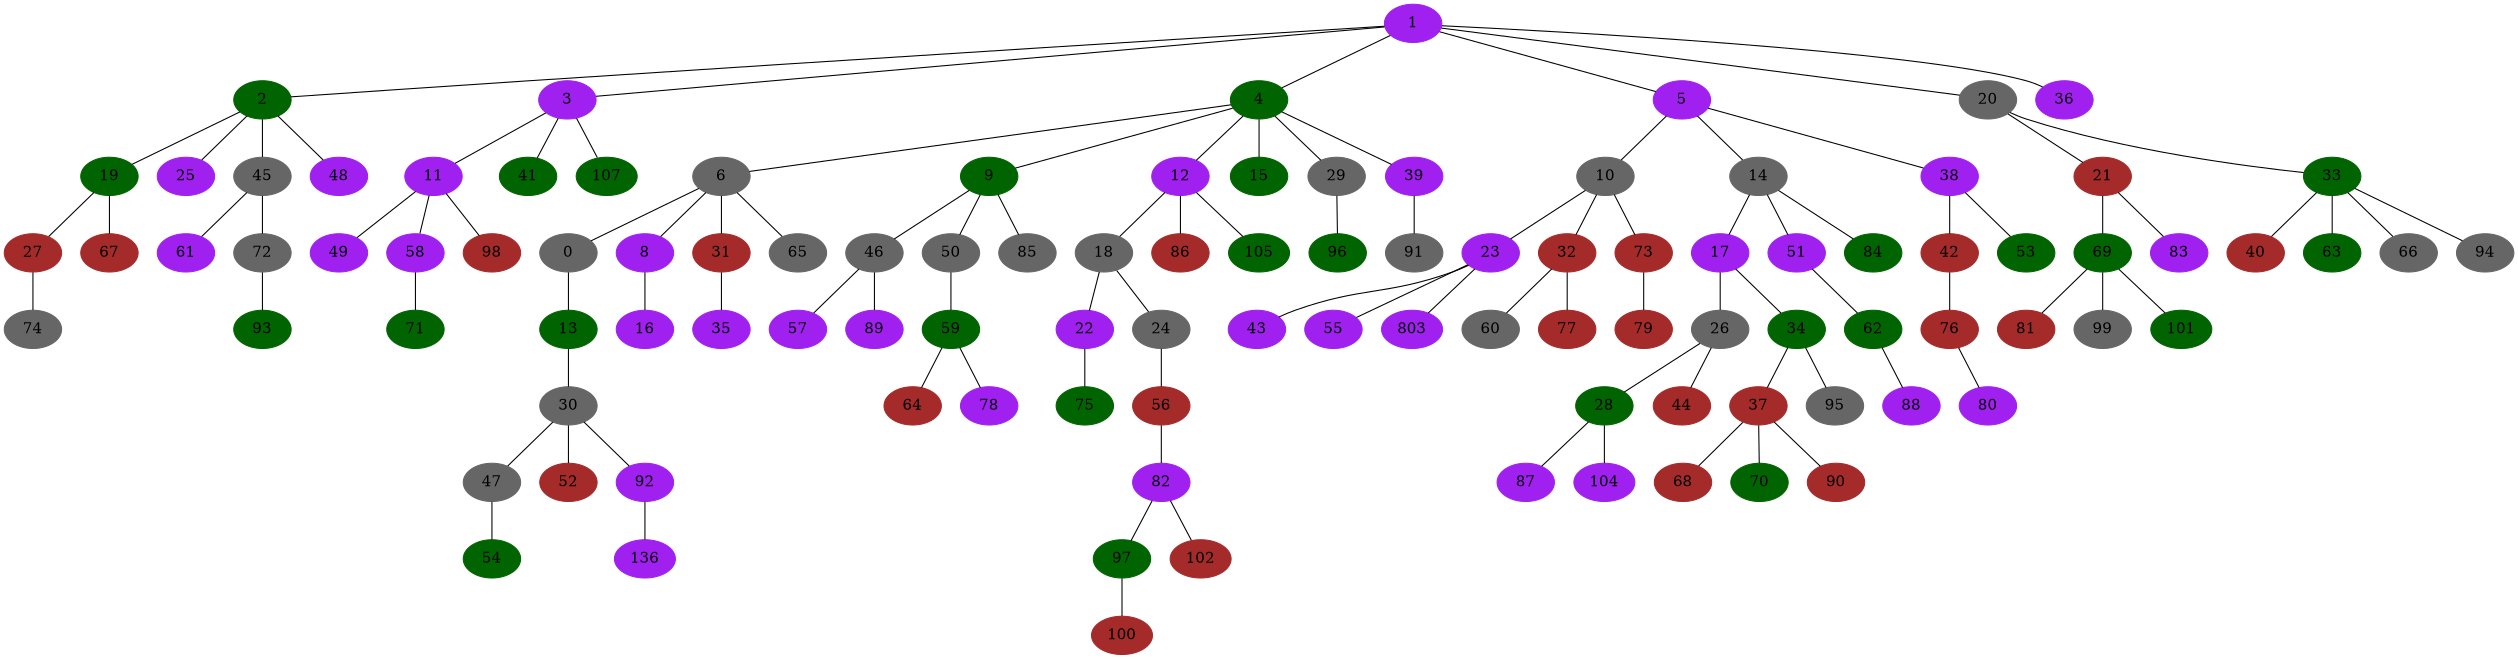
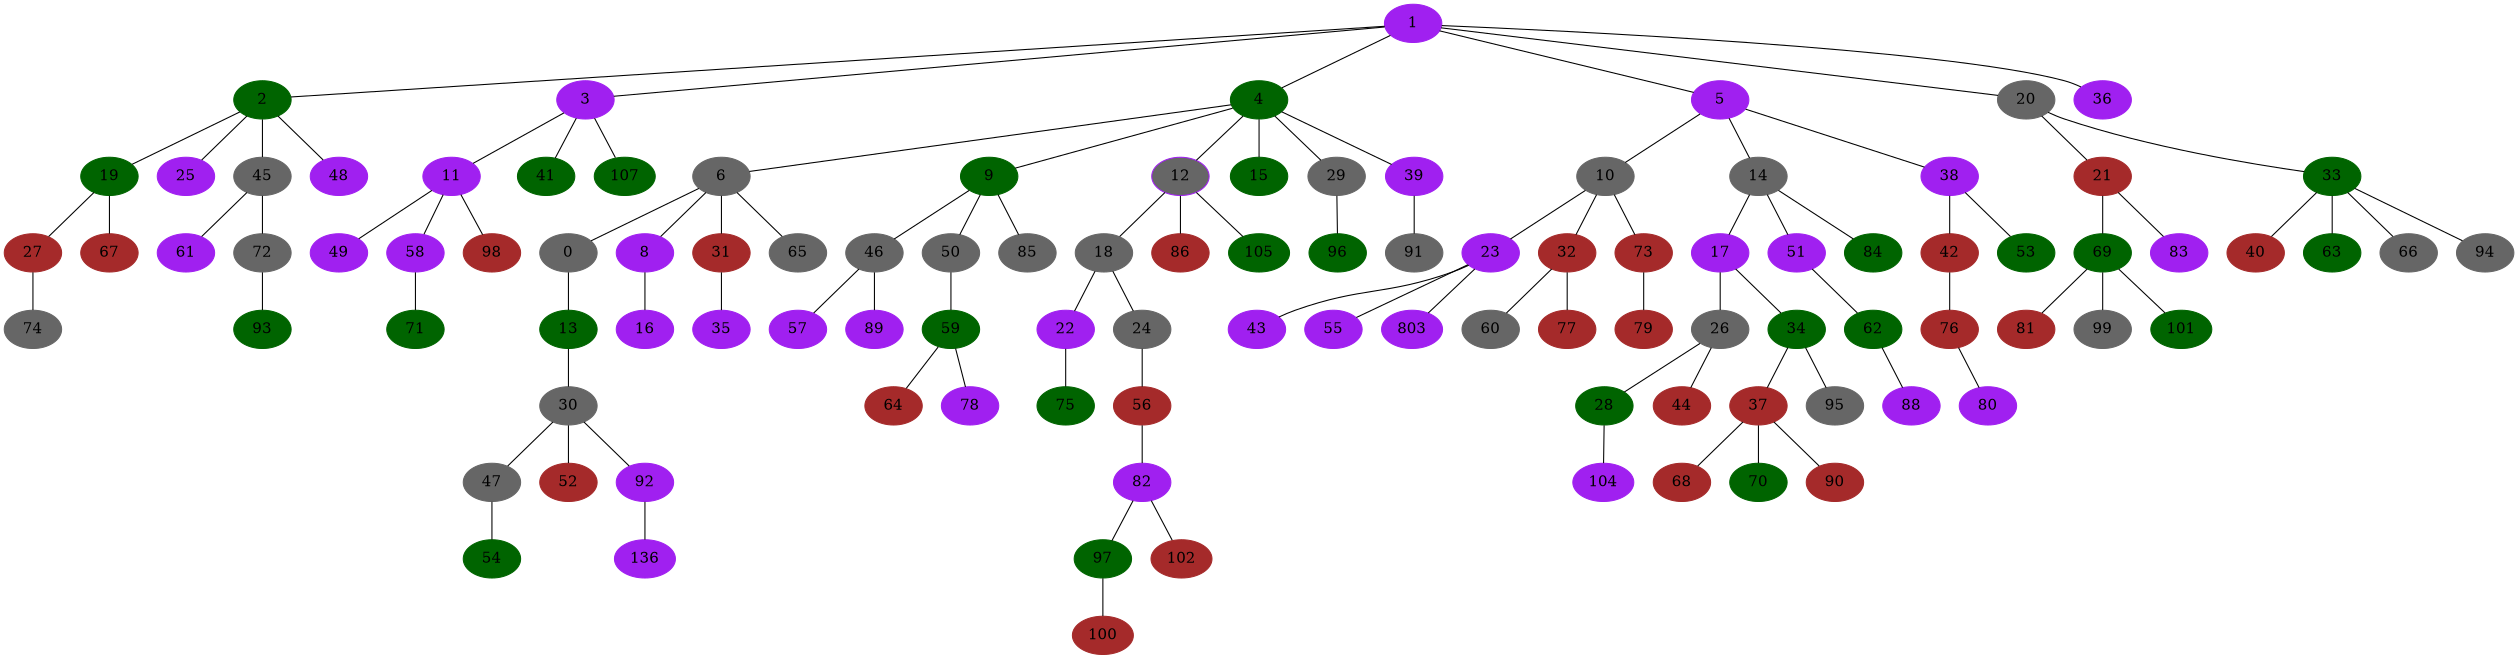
(1180, 176) -> (1180, 176)
(1526, 482) -> none
